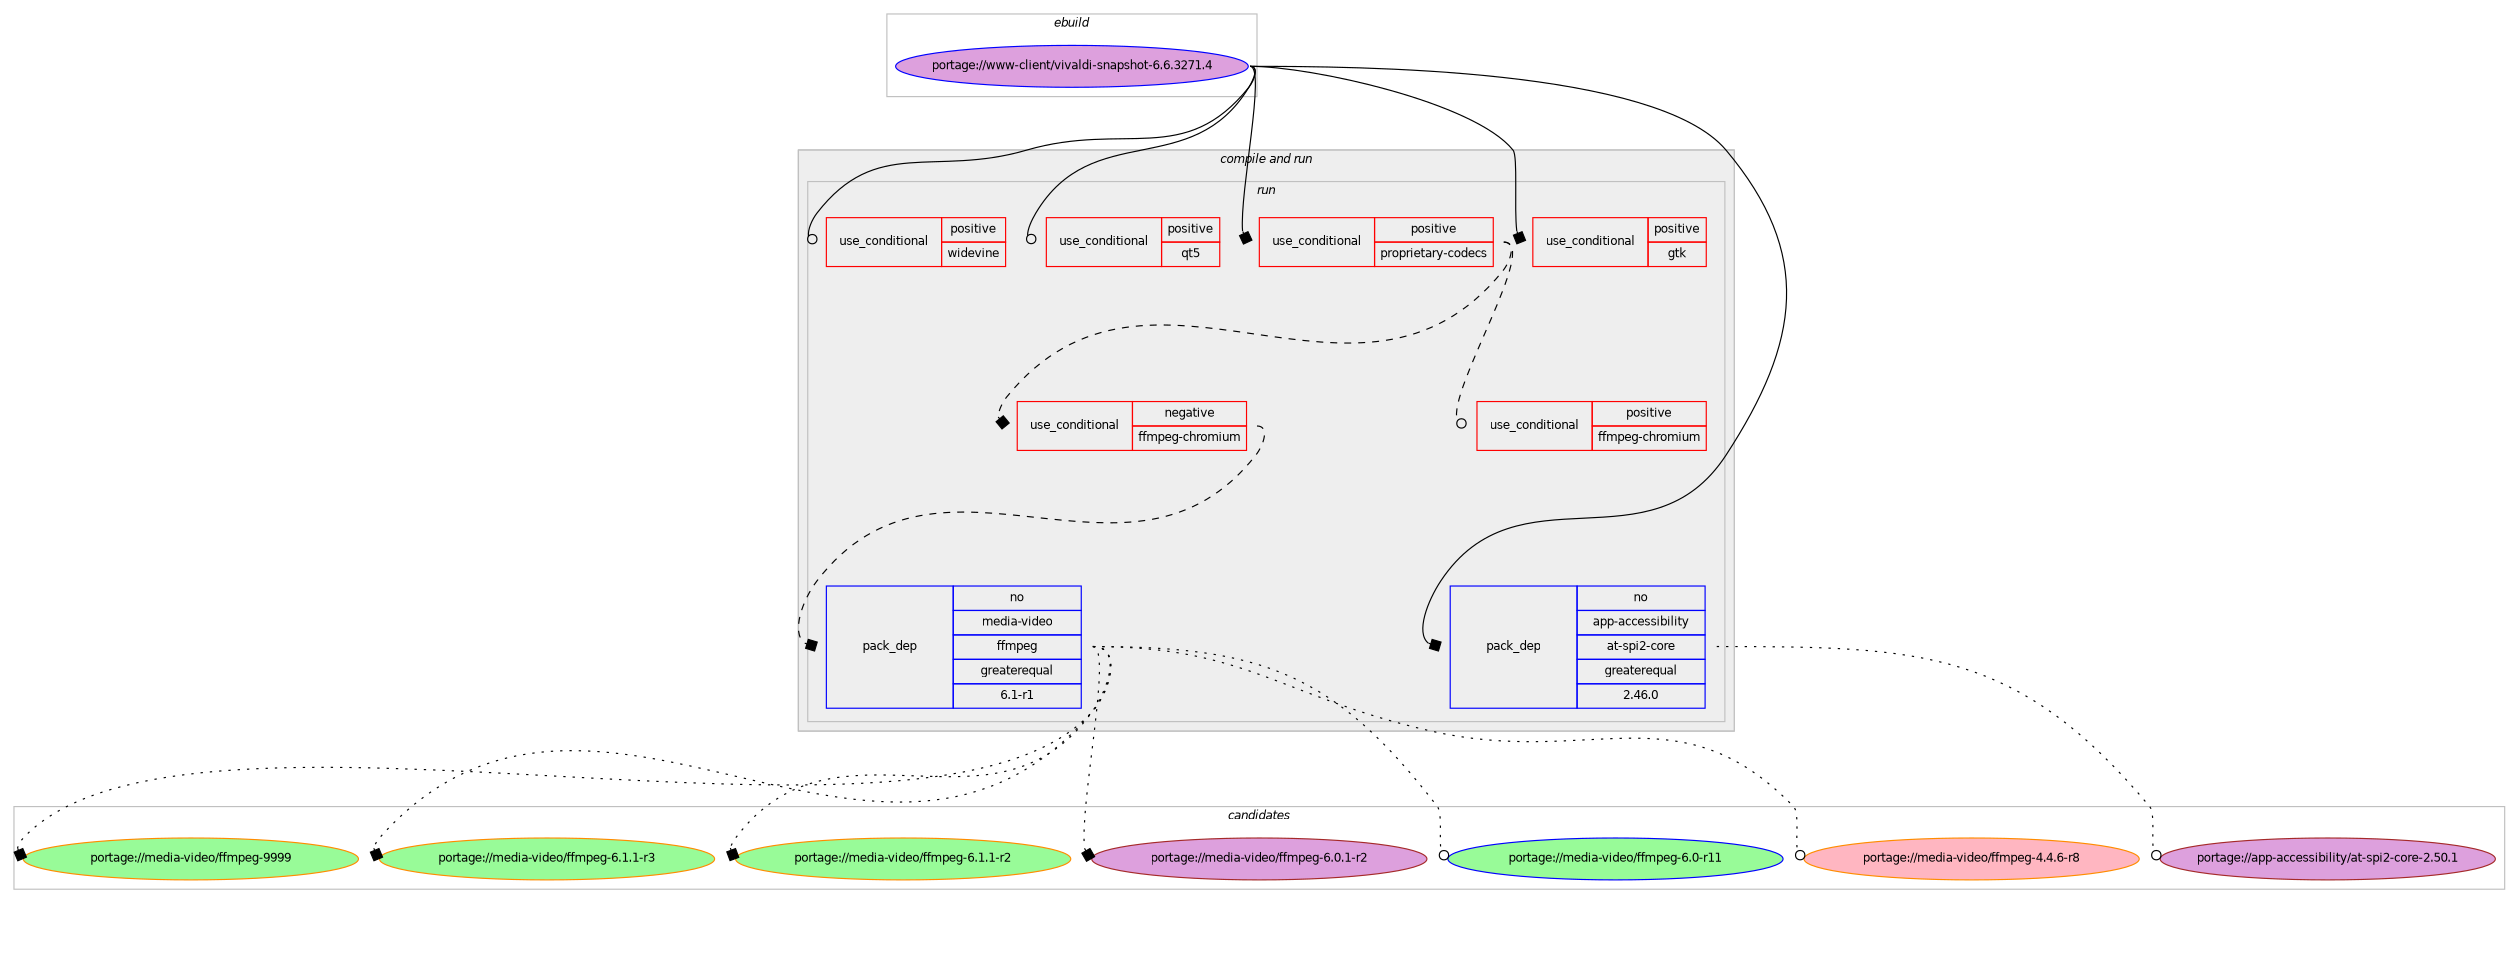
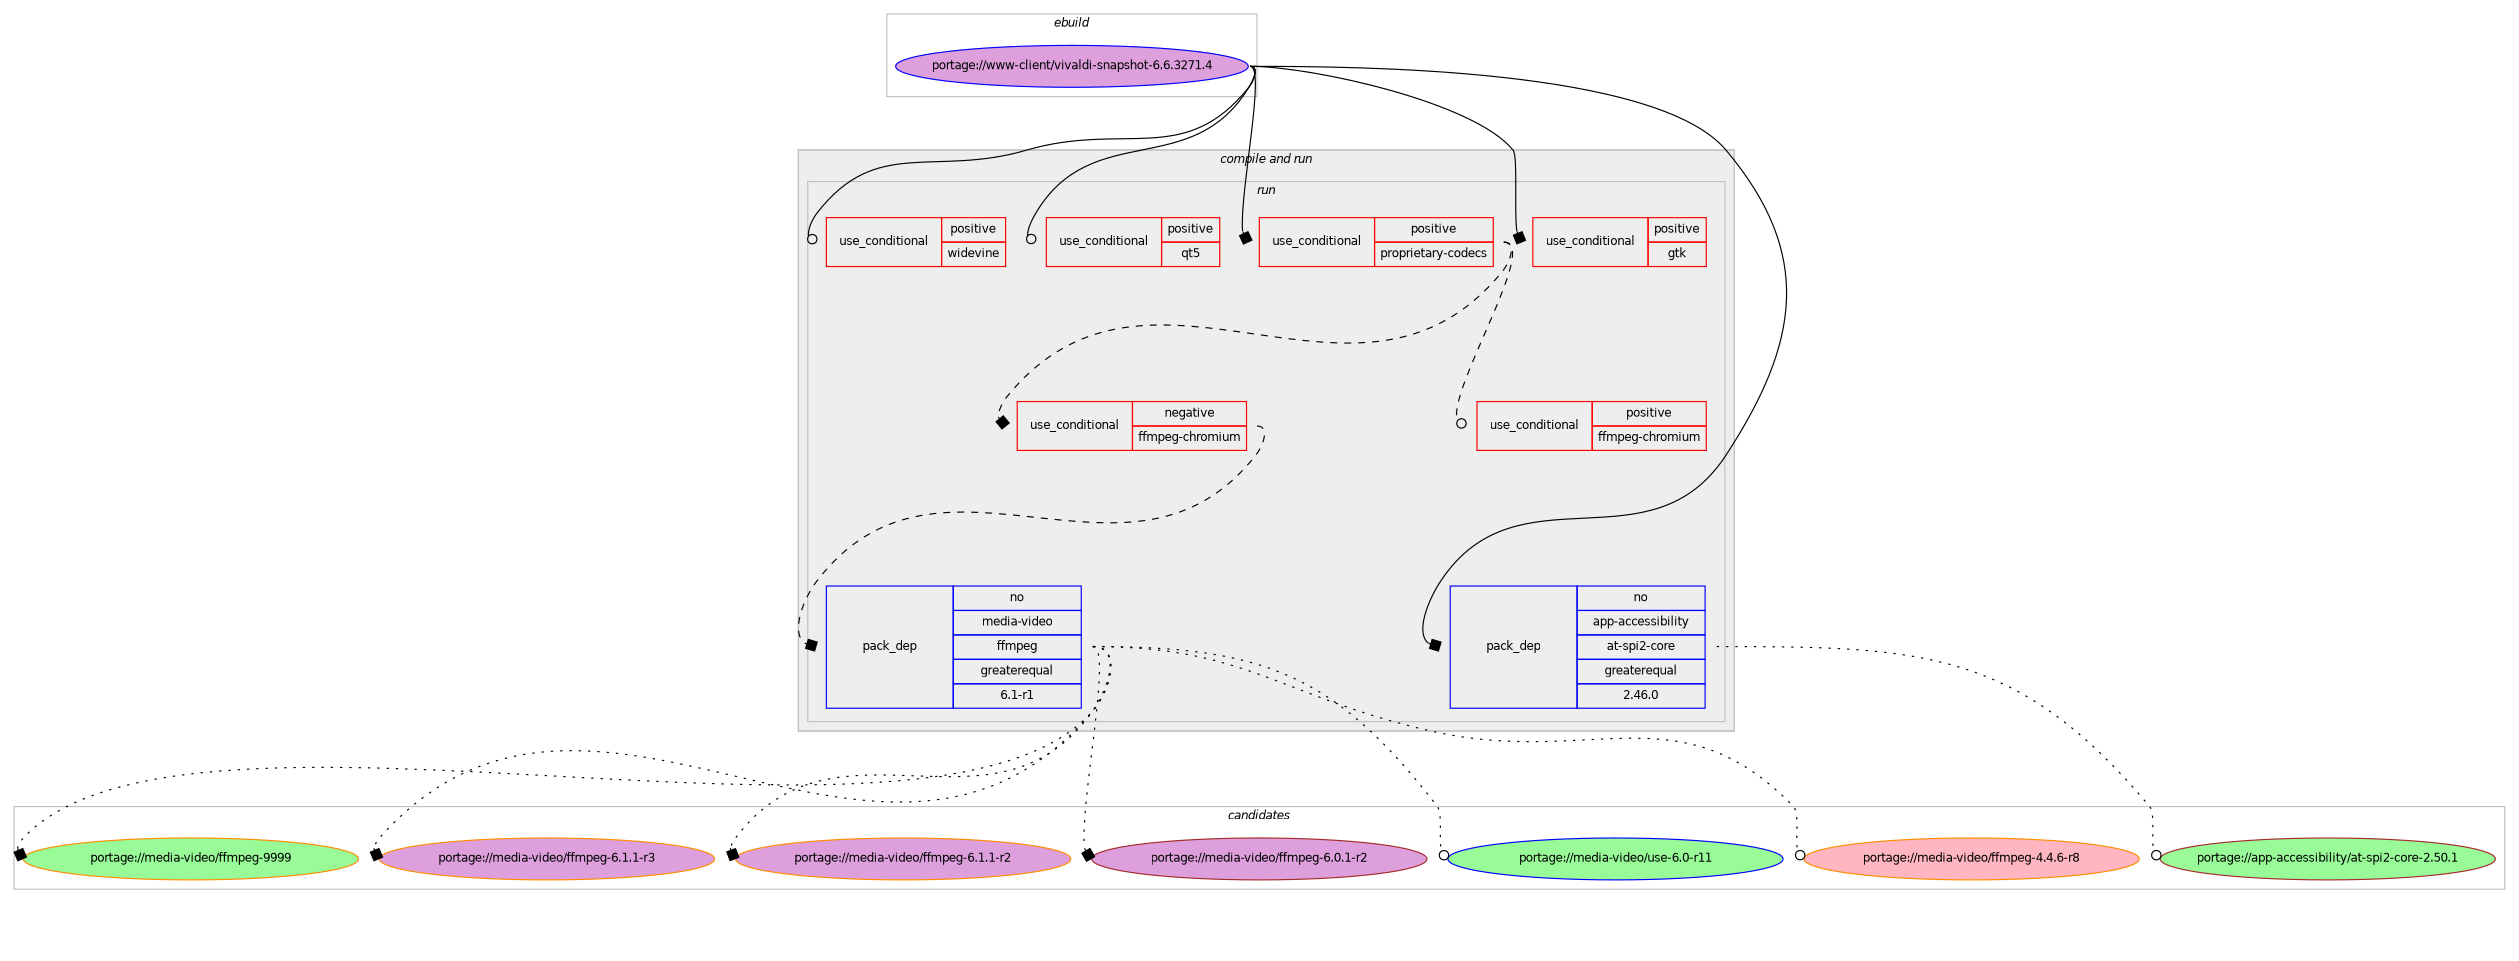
(547, 859) -> (547, 859)
(903, 859) -> (903, 859)
(1615, 859) -> (1615, 859)
(2328, 859) -> (2328, 859)
